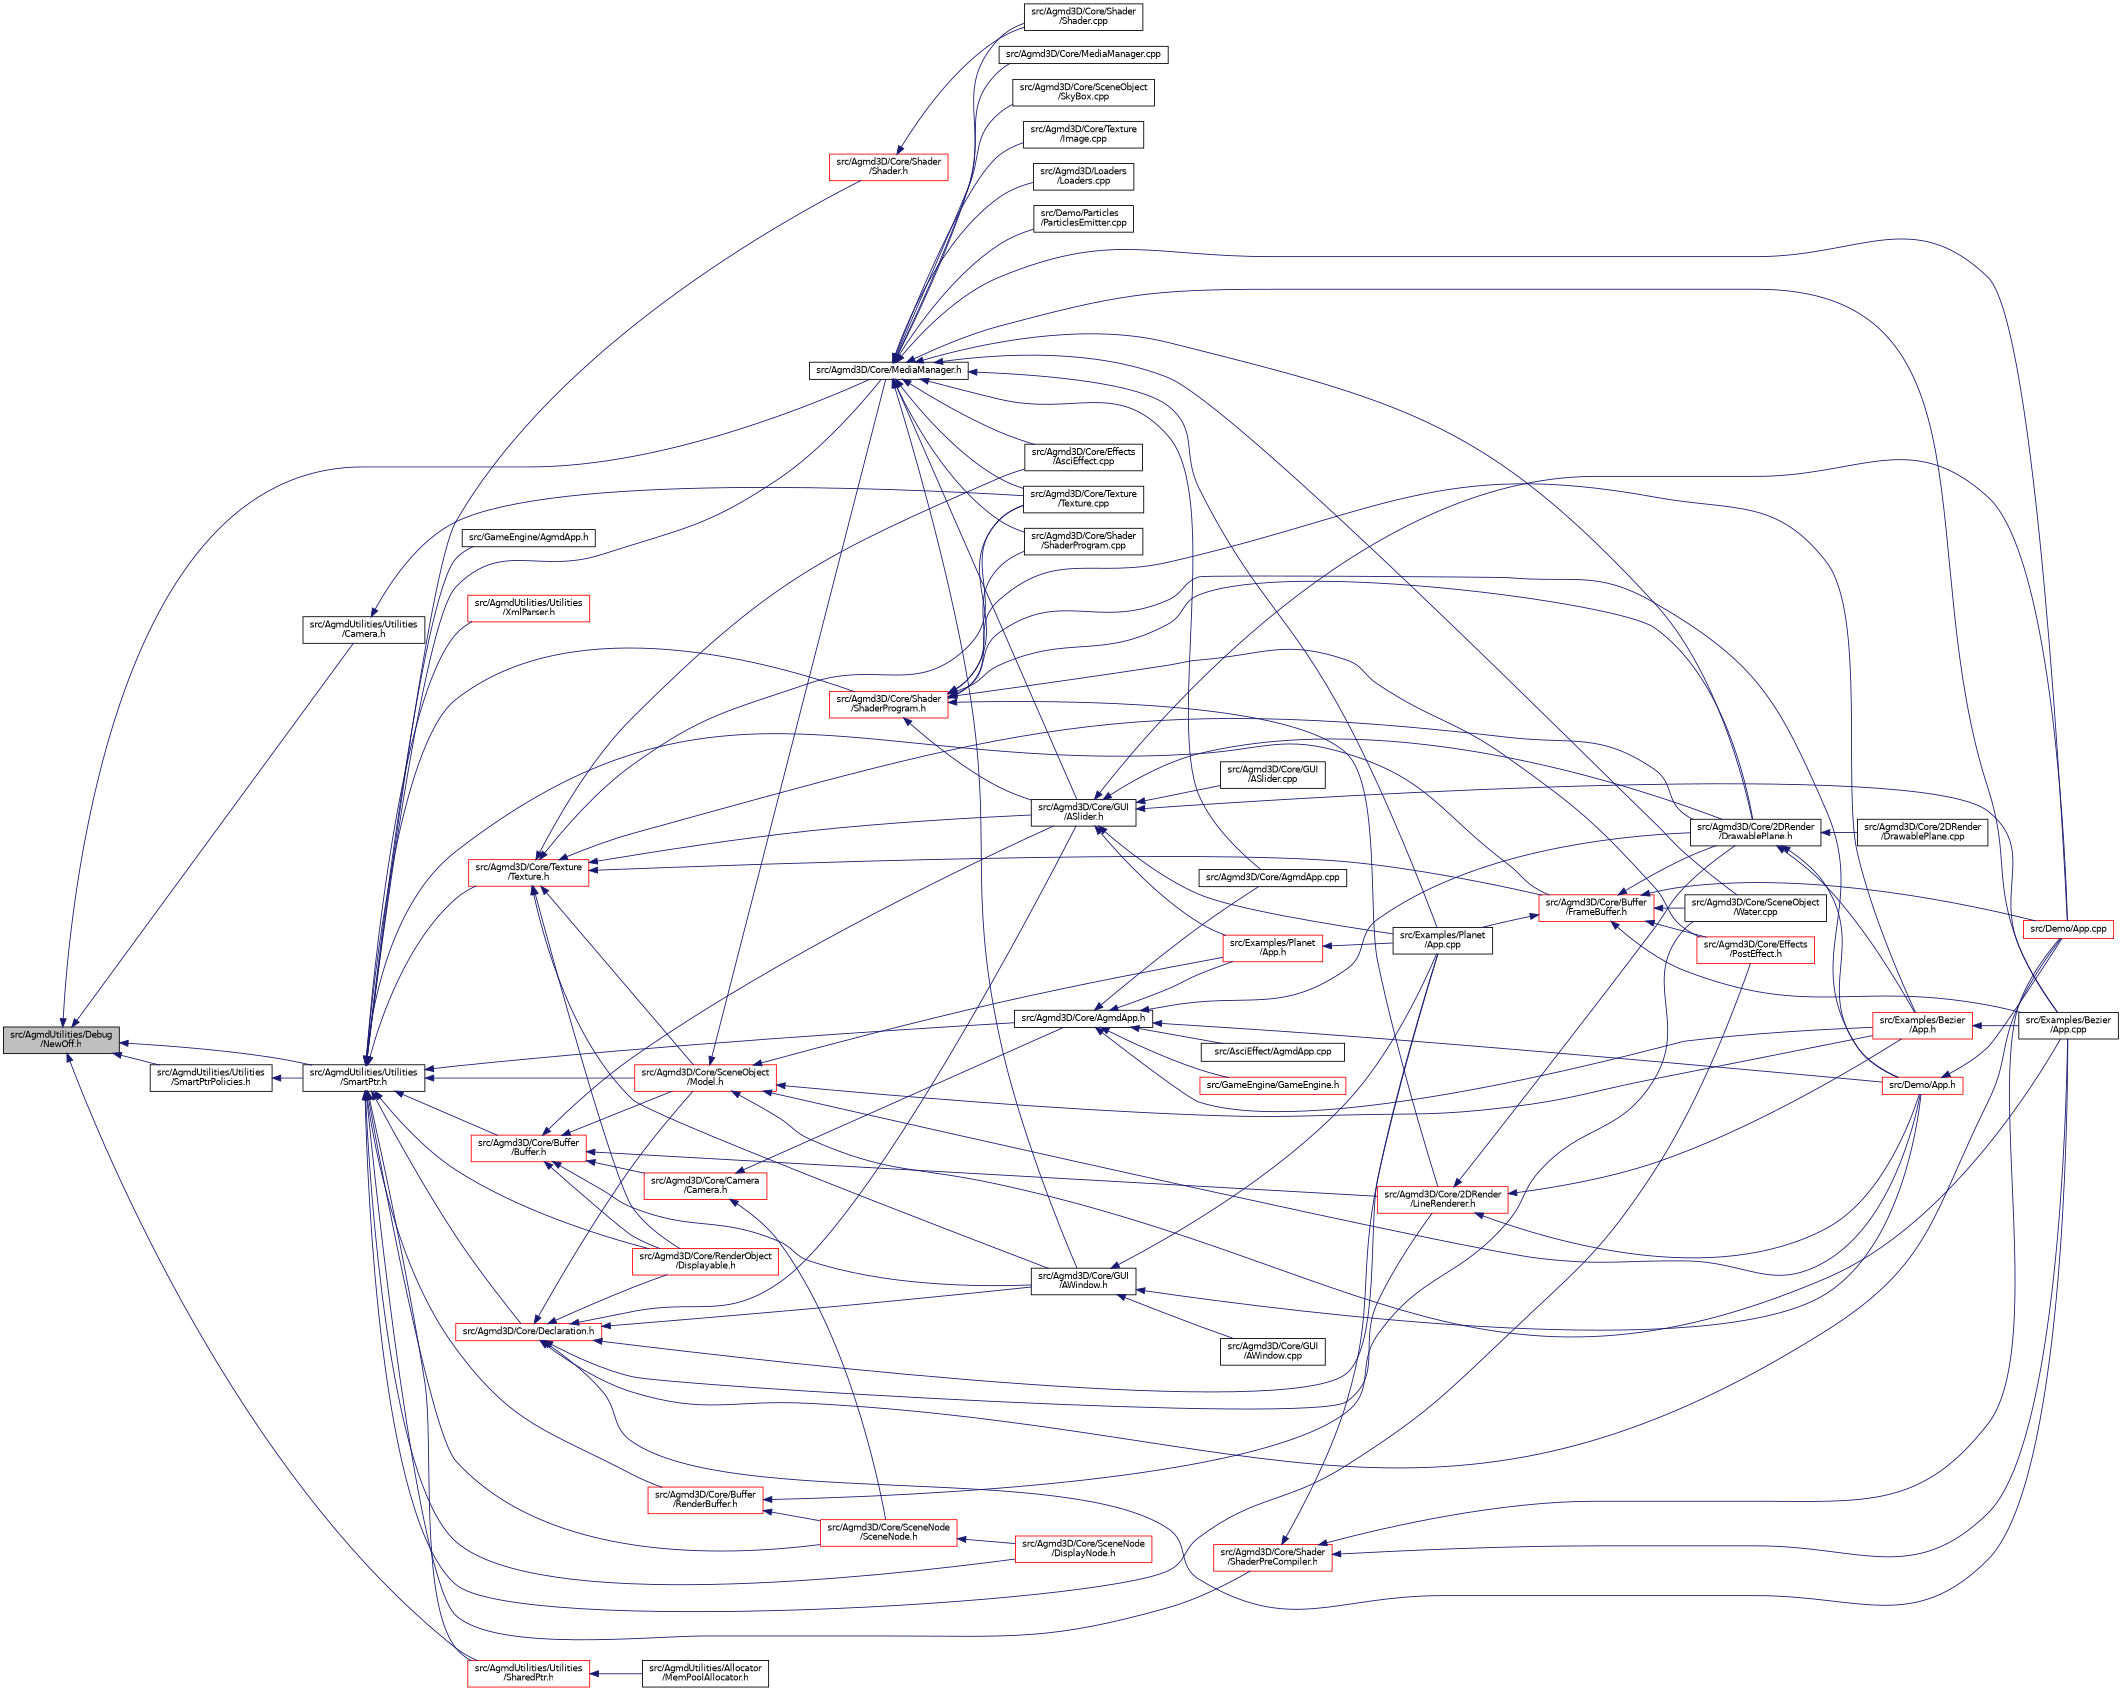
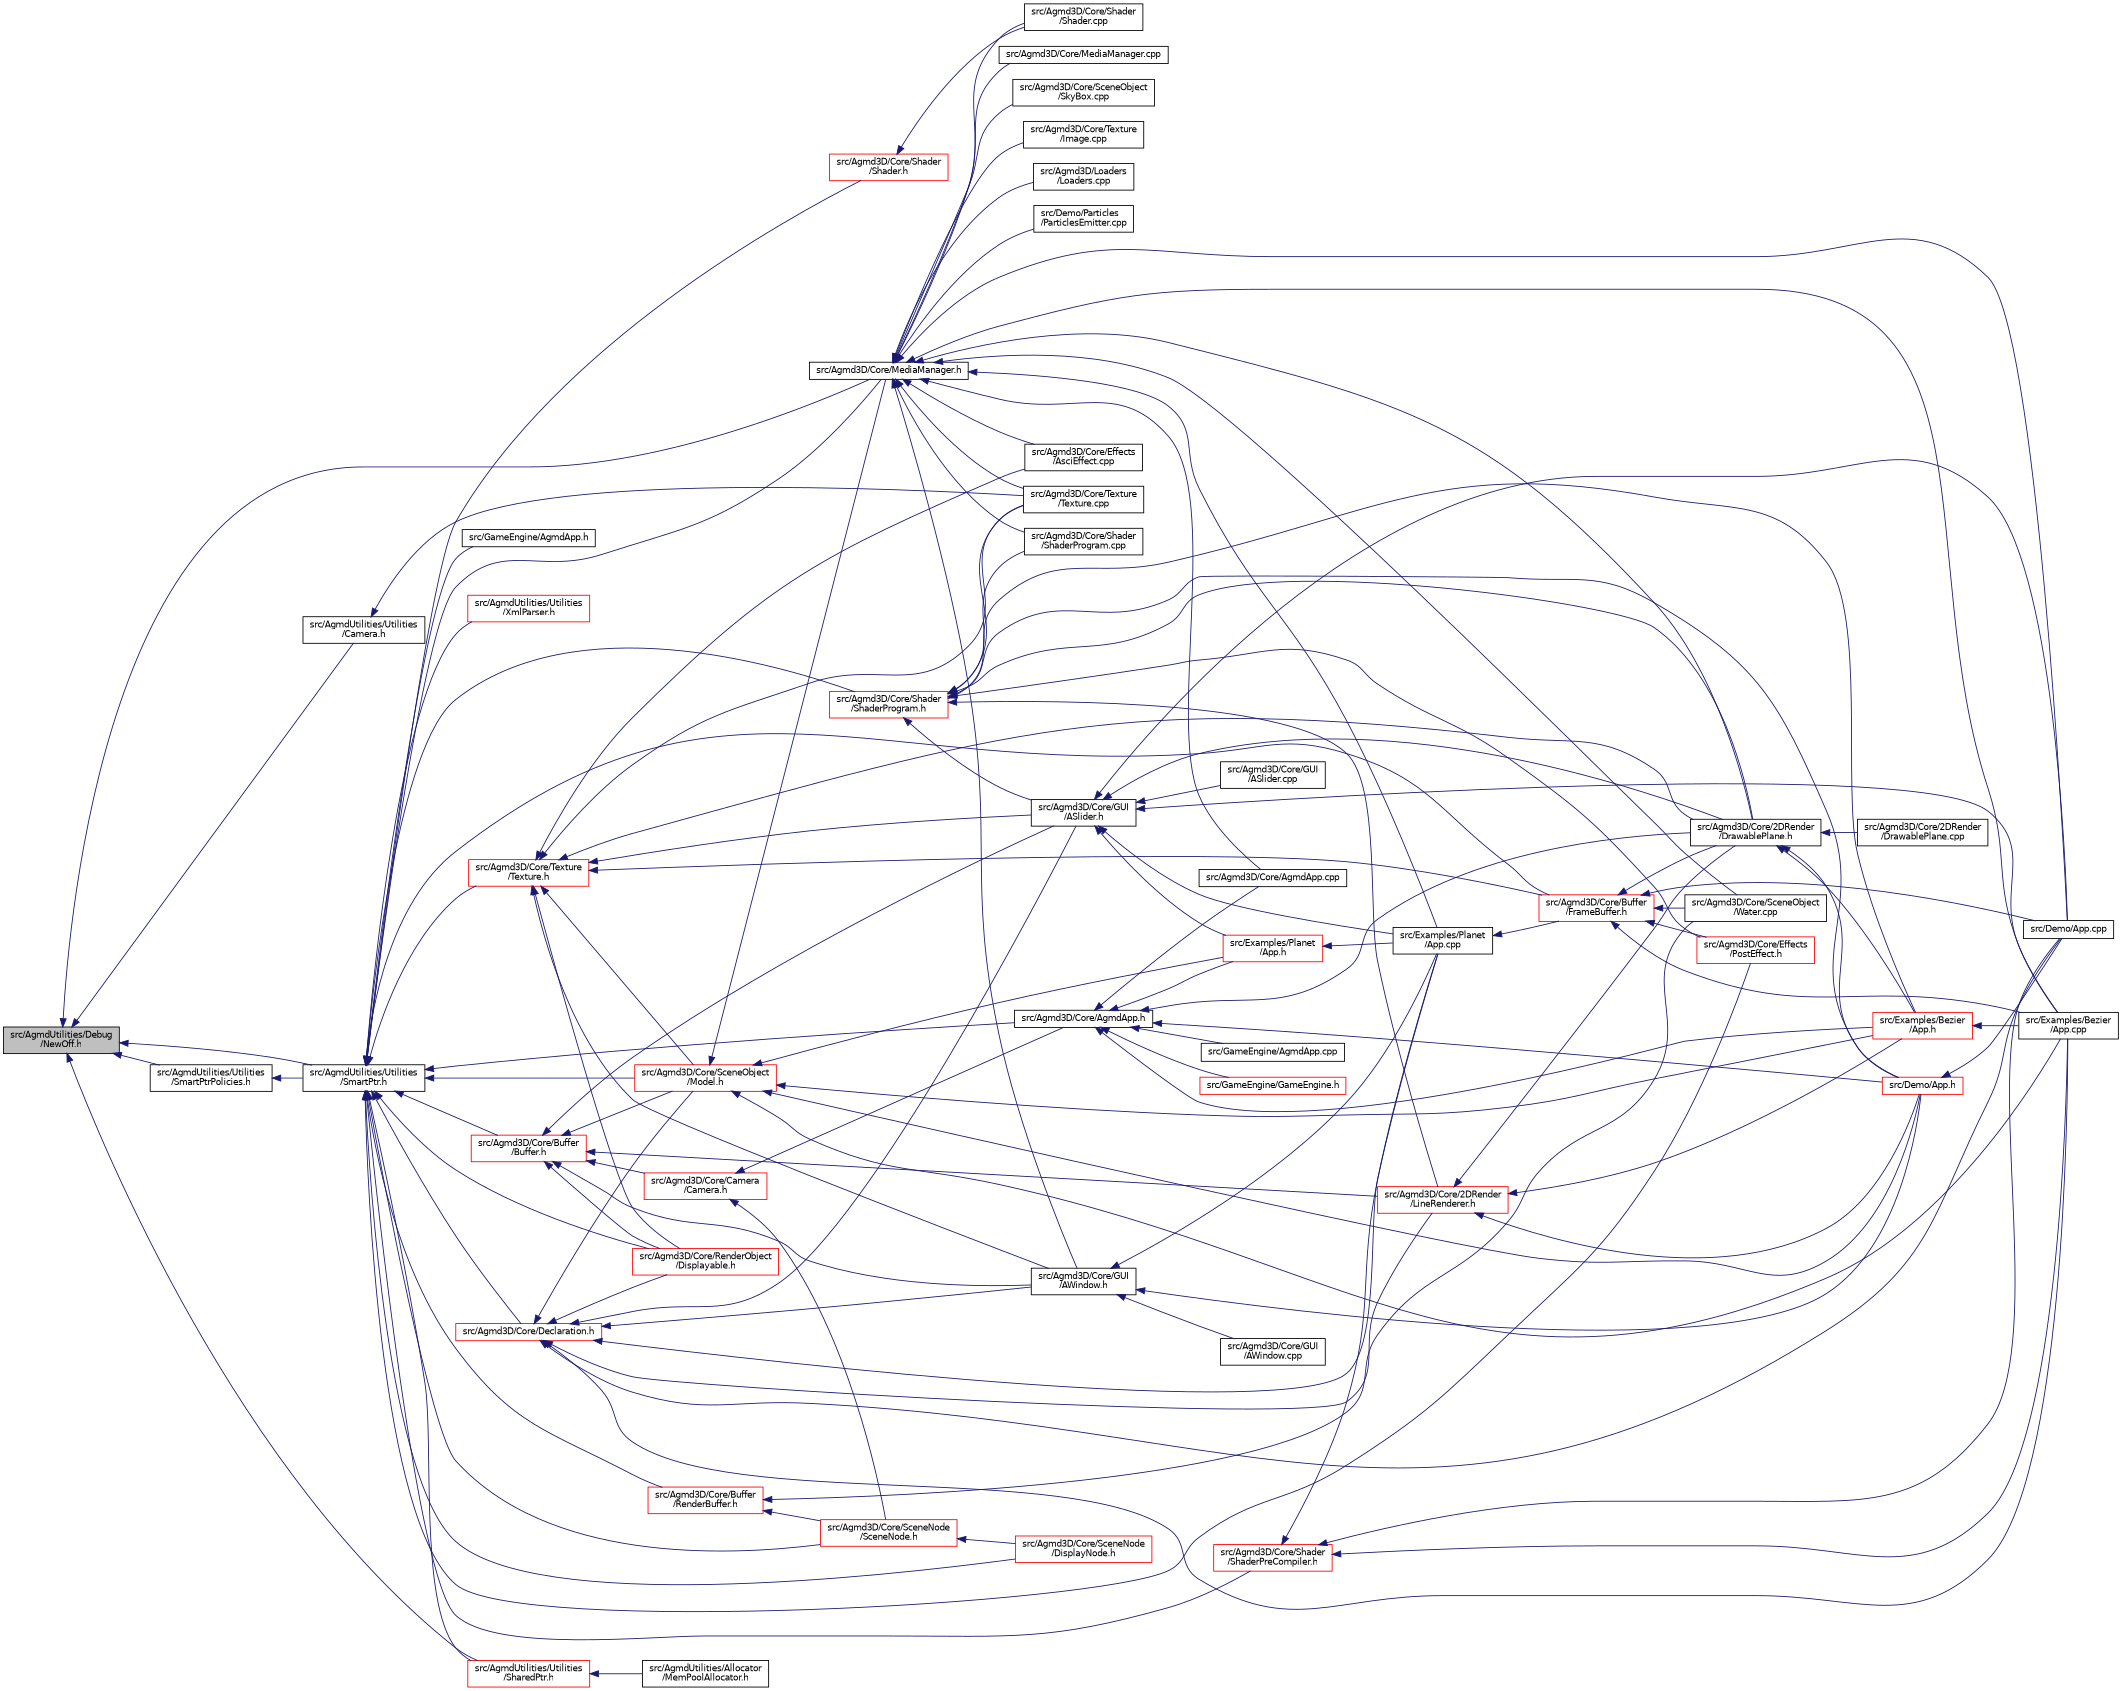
(996, 614) -> none
(1505, 922) -> (1530, 928)
(2069, 930) -> (2069, 930)
(1273, 1052) -> (1273, 1052)
